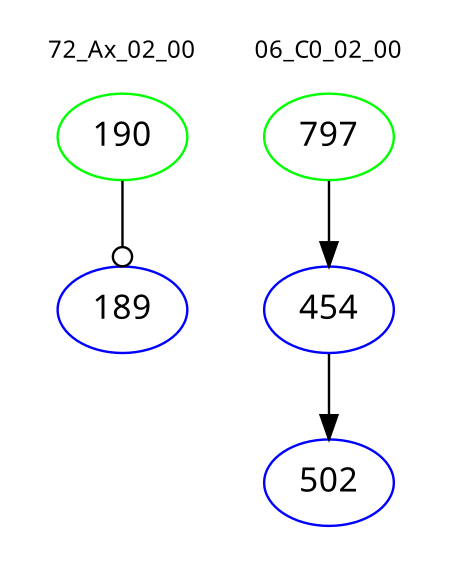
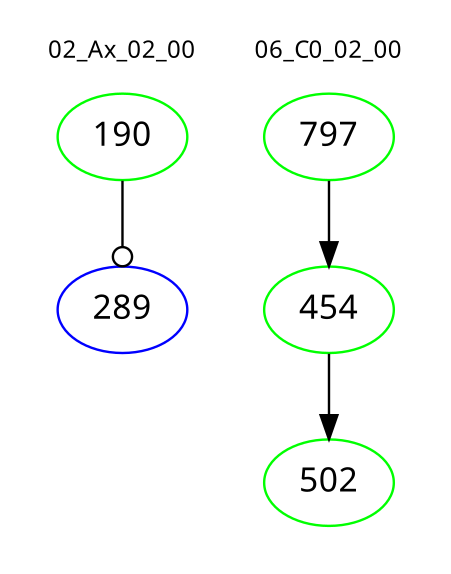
(122, 52) -> (122, 52)
(122, 310) -> (122, 310)
(329, 310) -> (329, 310)
(329, 483) -> (329, 483)
